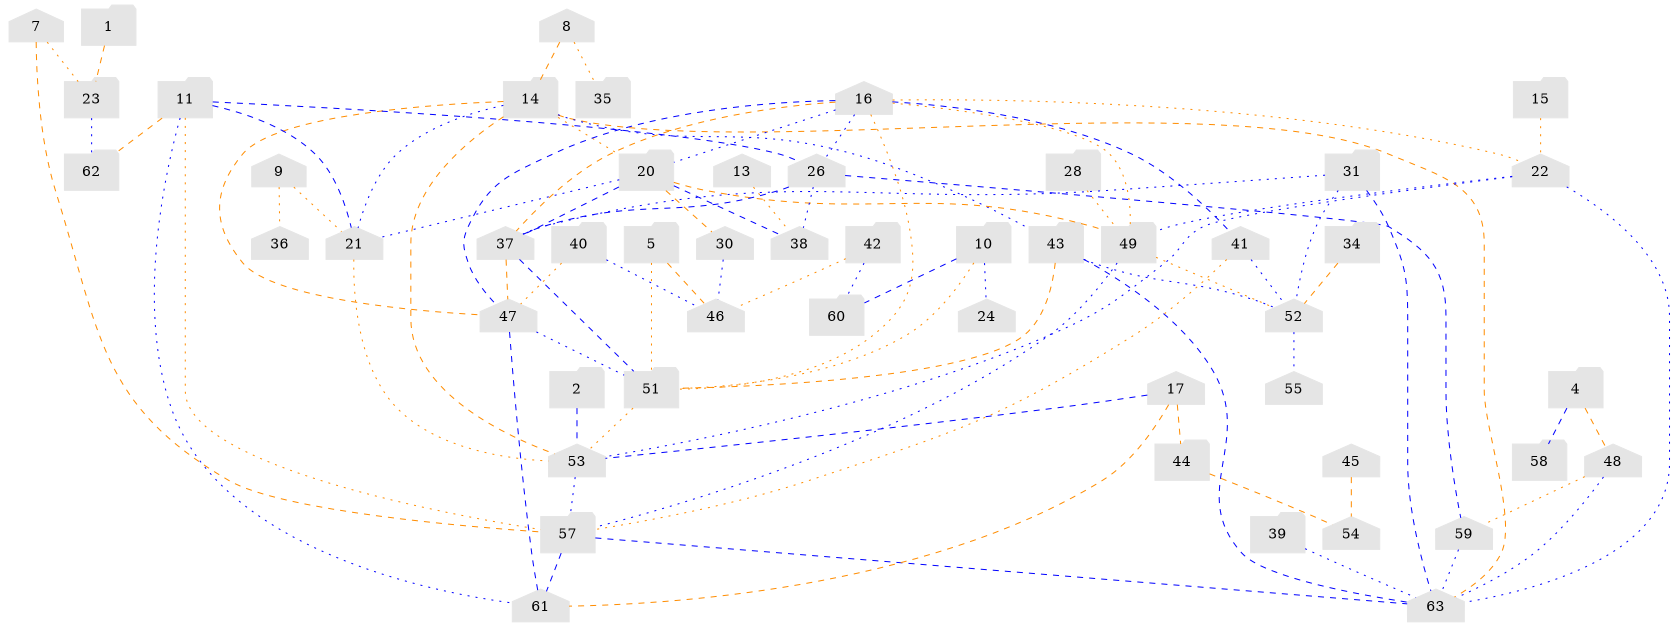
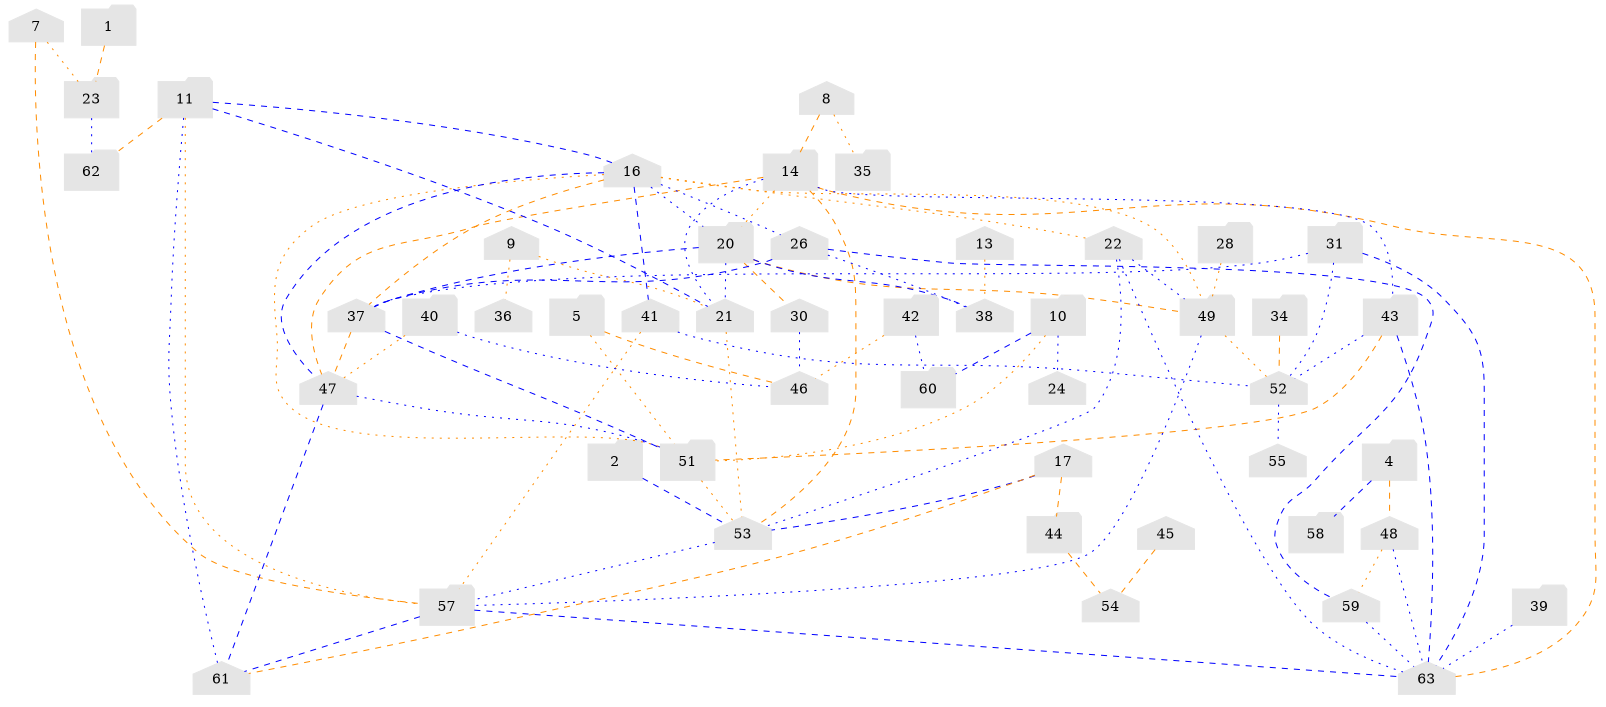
(1541, 100) -> none
(522, 121) -> (414, 123)
